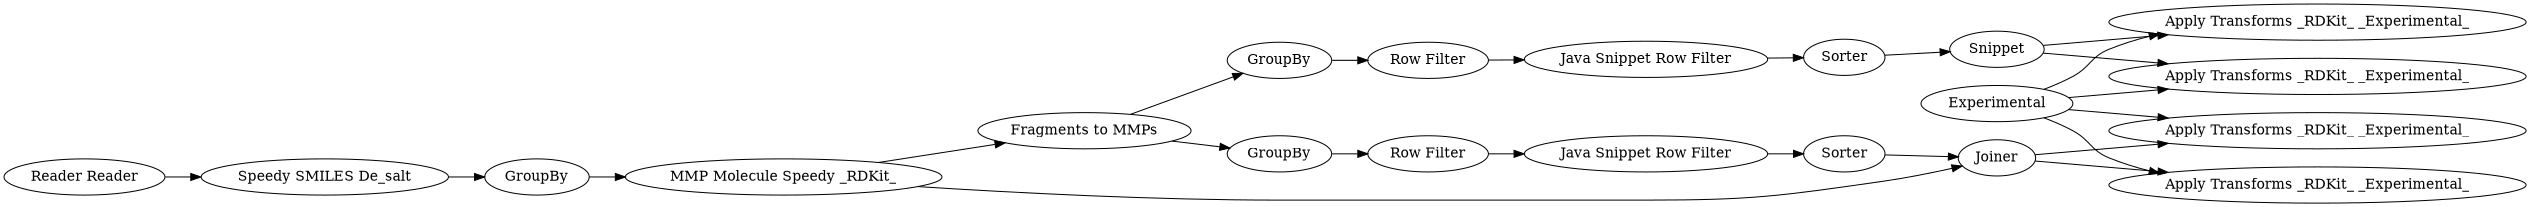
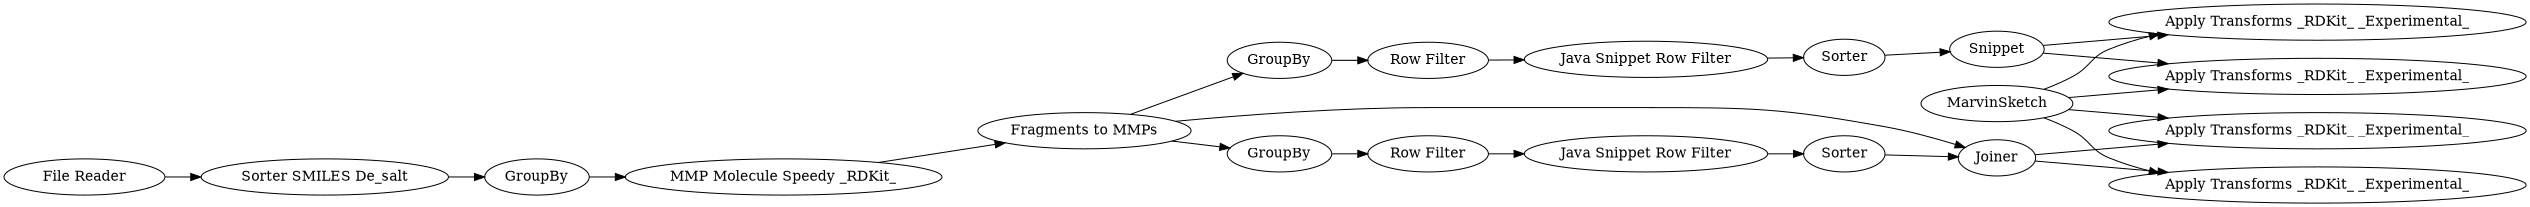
(1997, 104) -> (1997, 104)
(84, 177) -> (84, 177)
(325, 177) -> (325, 177)
(1436, 200) -> (1567, 108)
